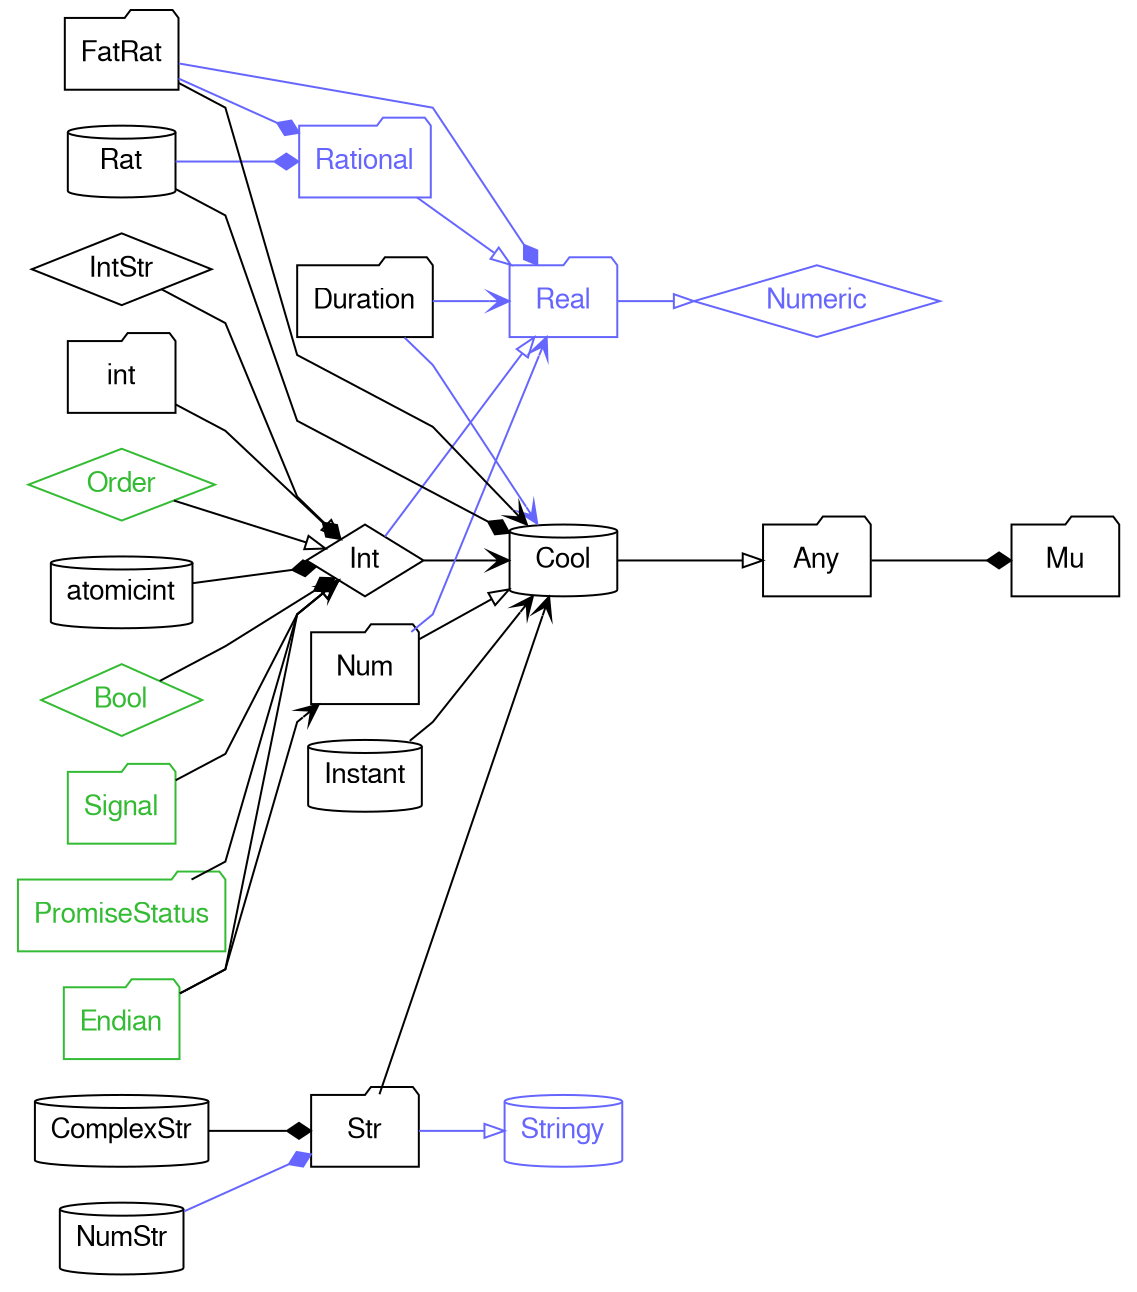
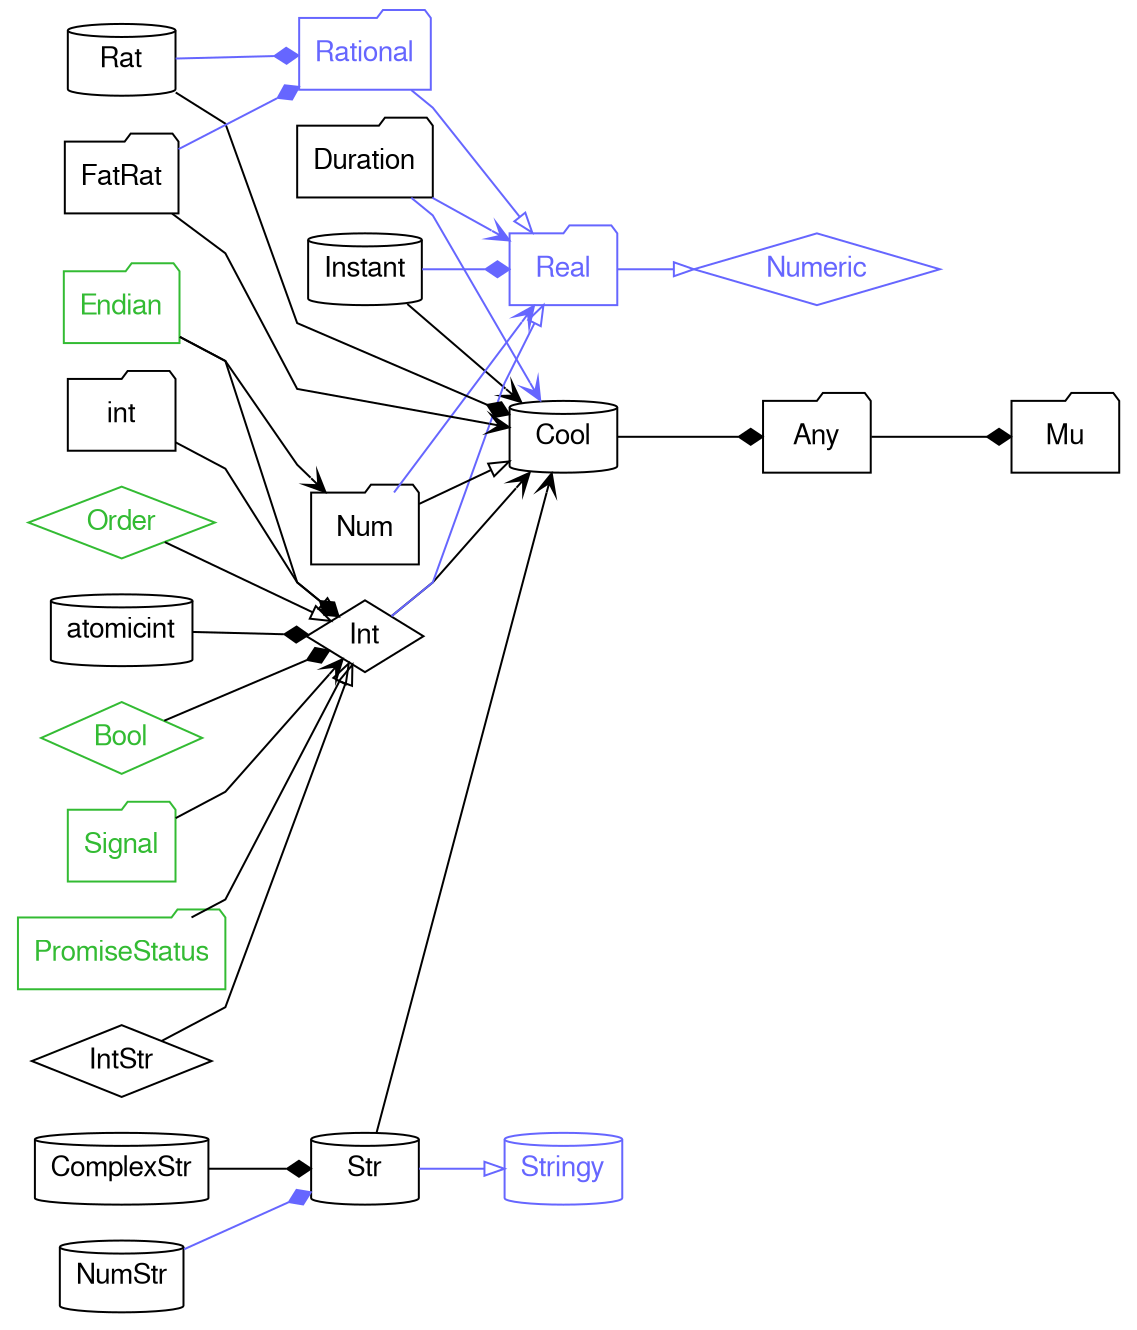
(387, 100) -> (449, 269)
(680, 560) -> (678, 437)
(365, 1131) -> (365, 1169)
